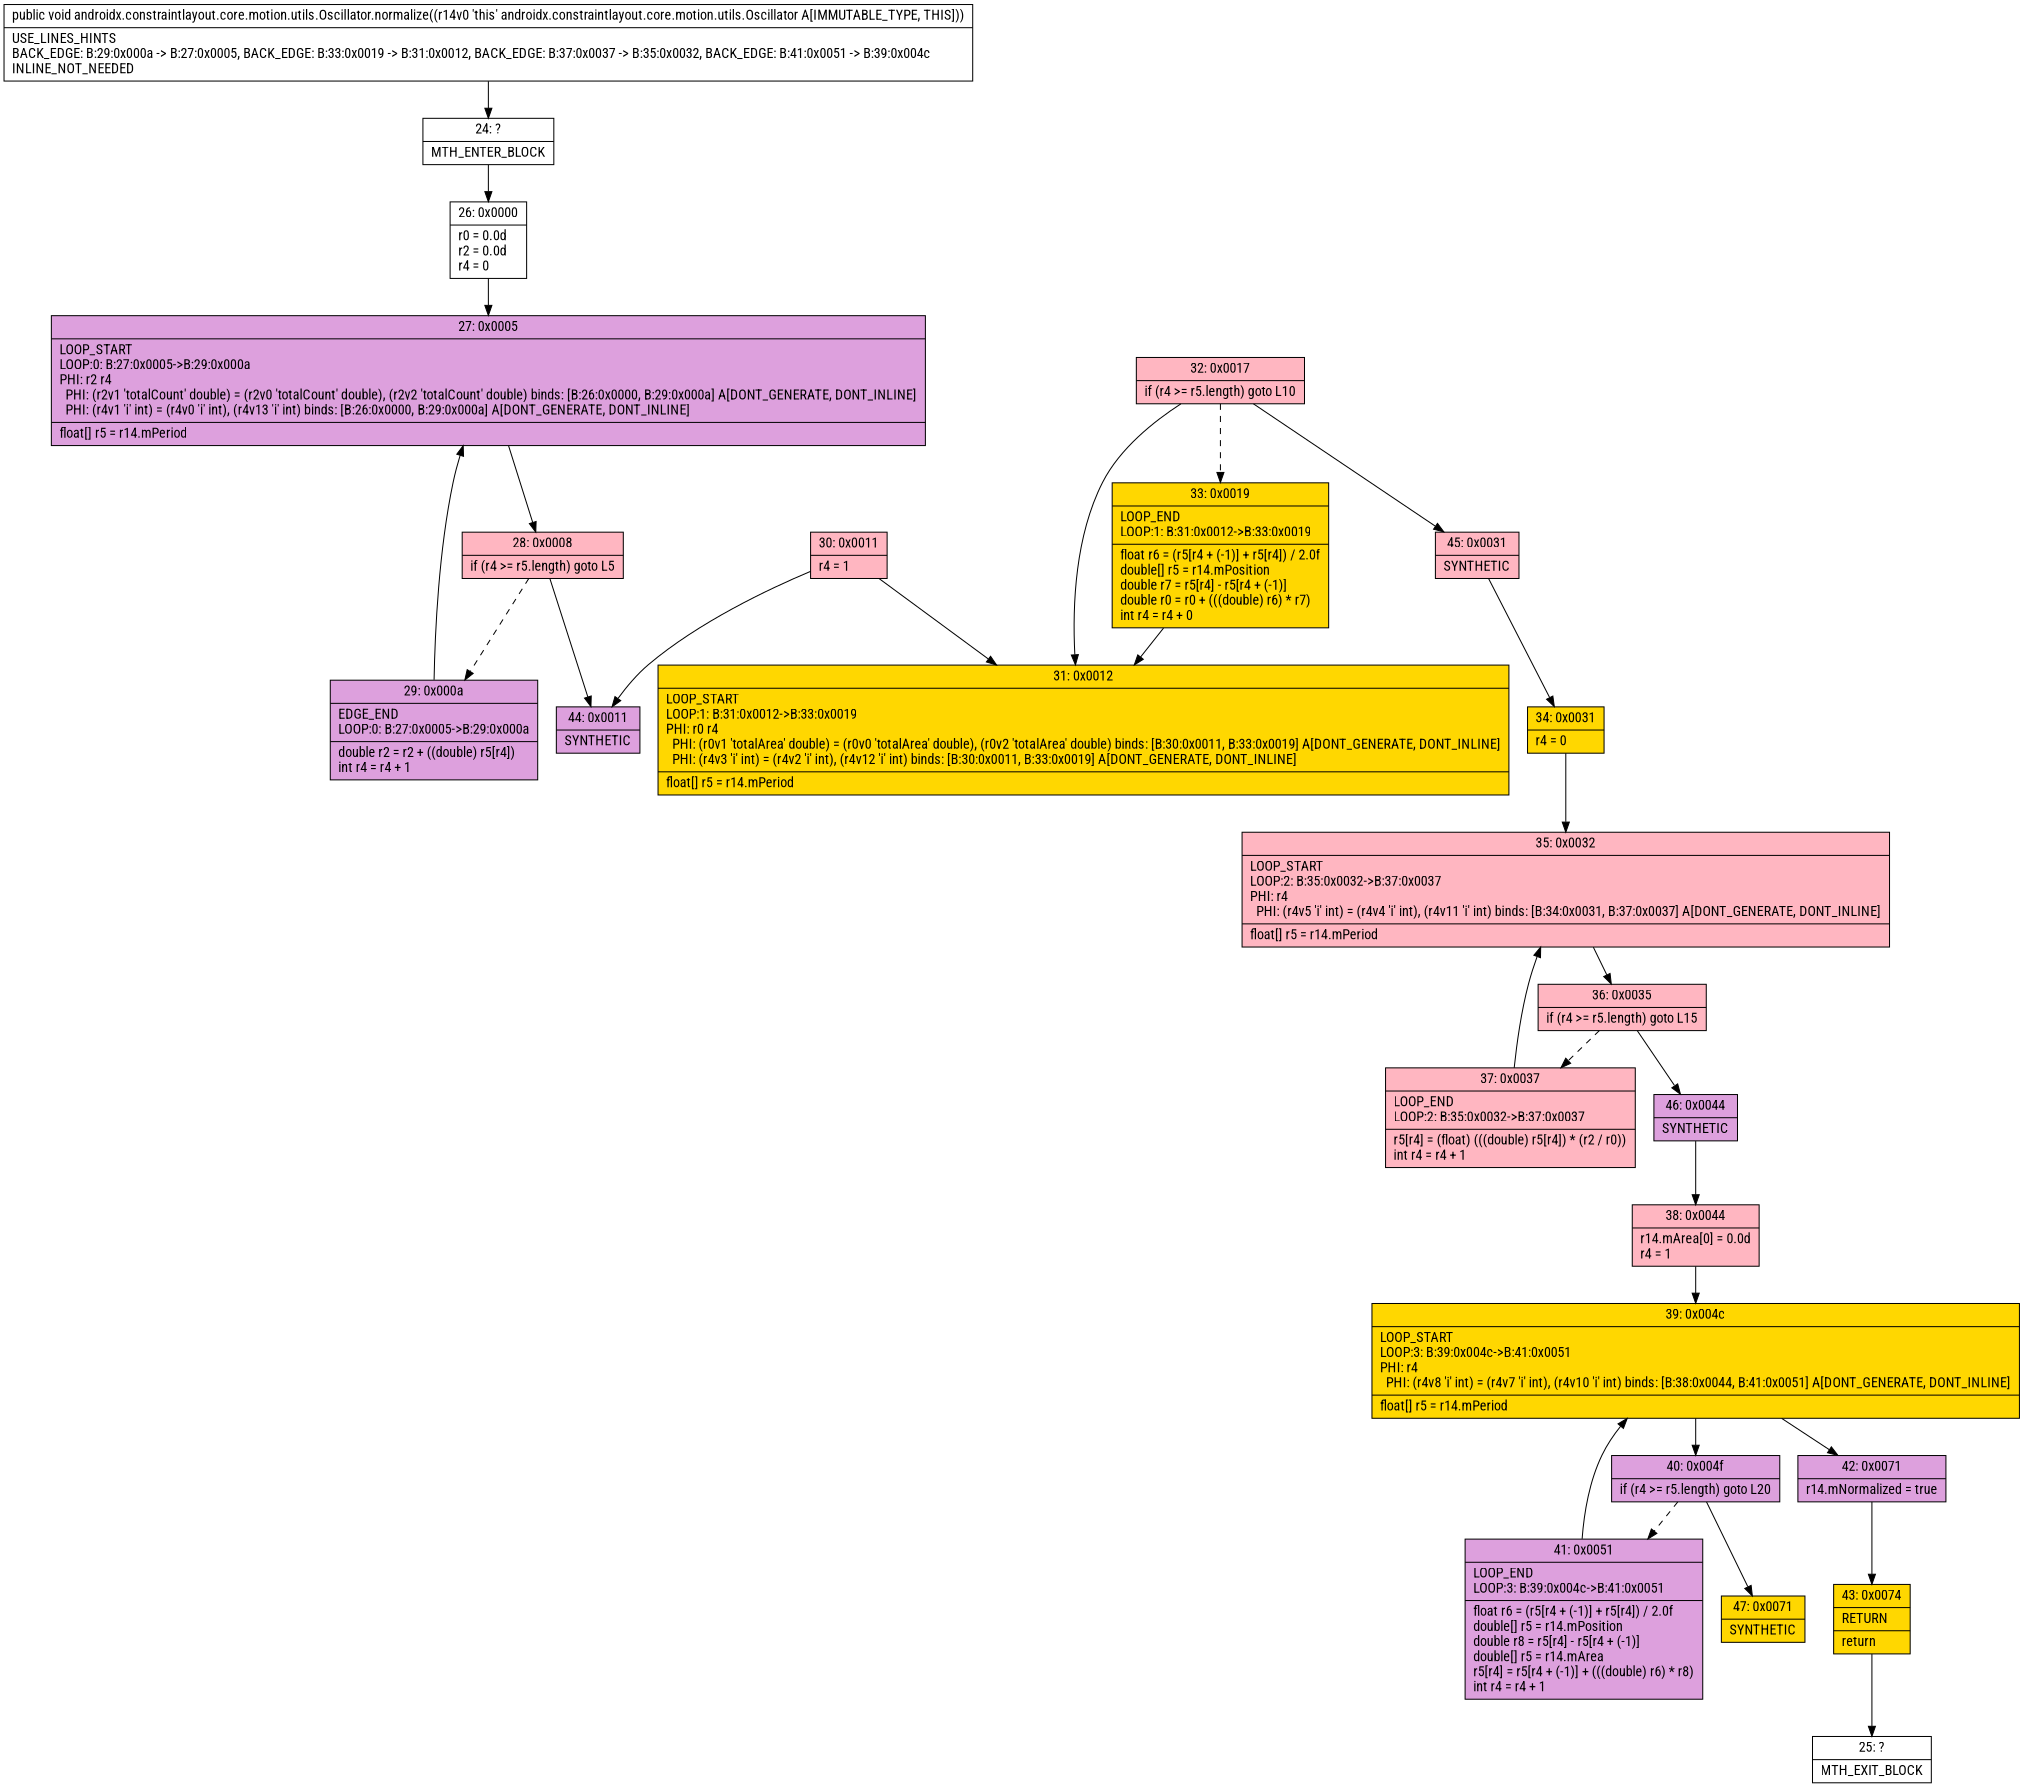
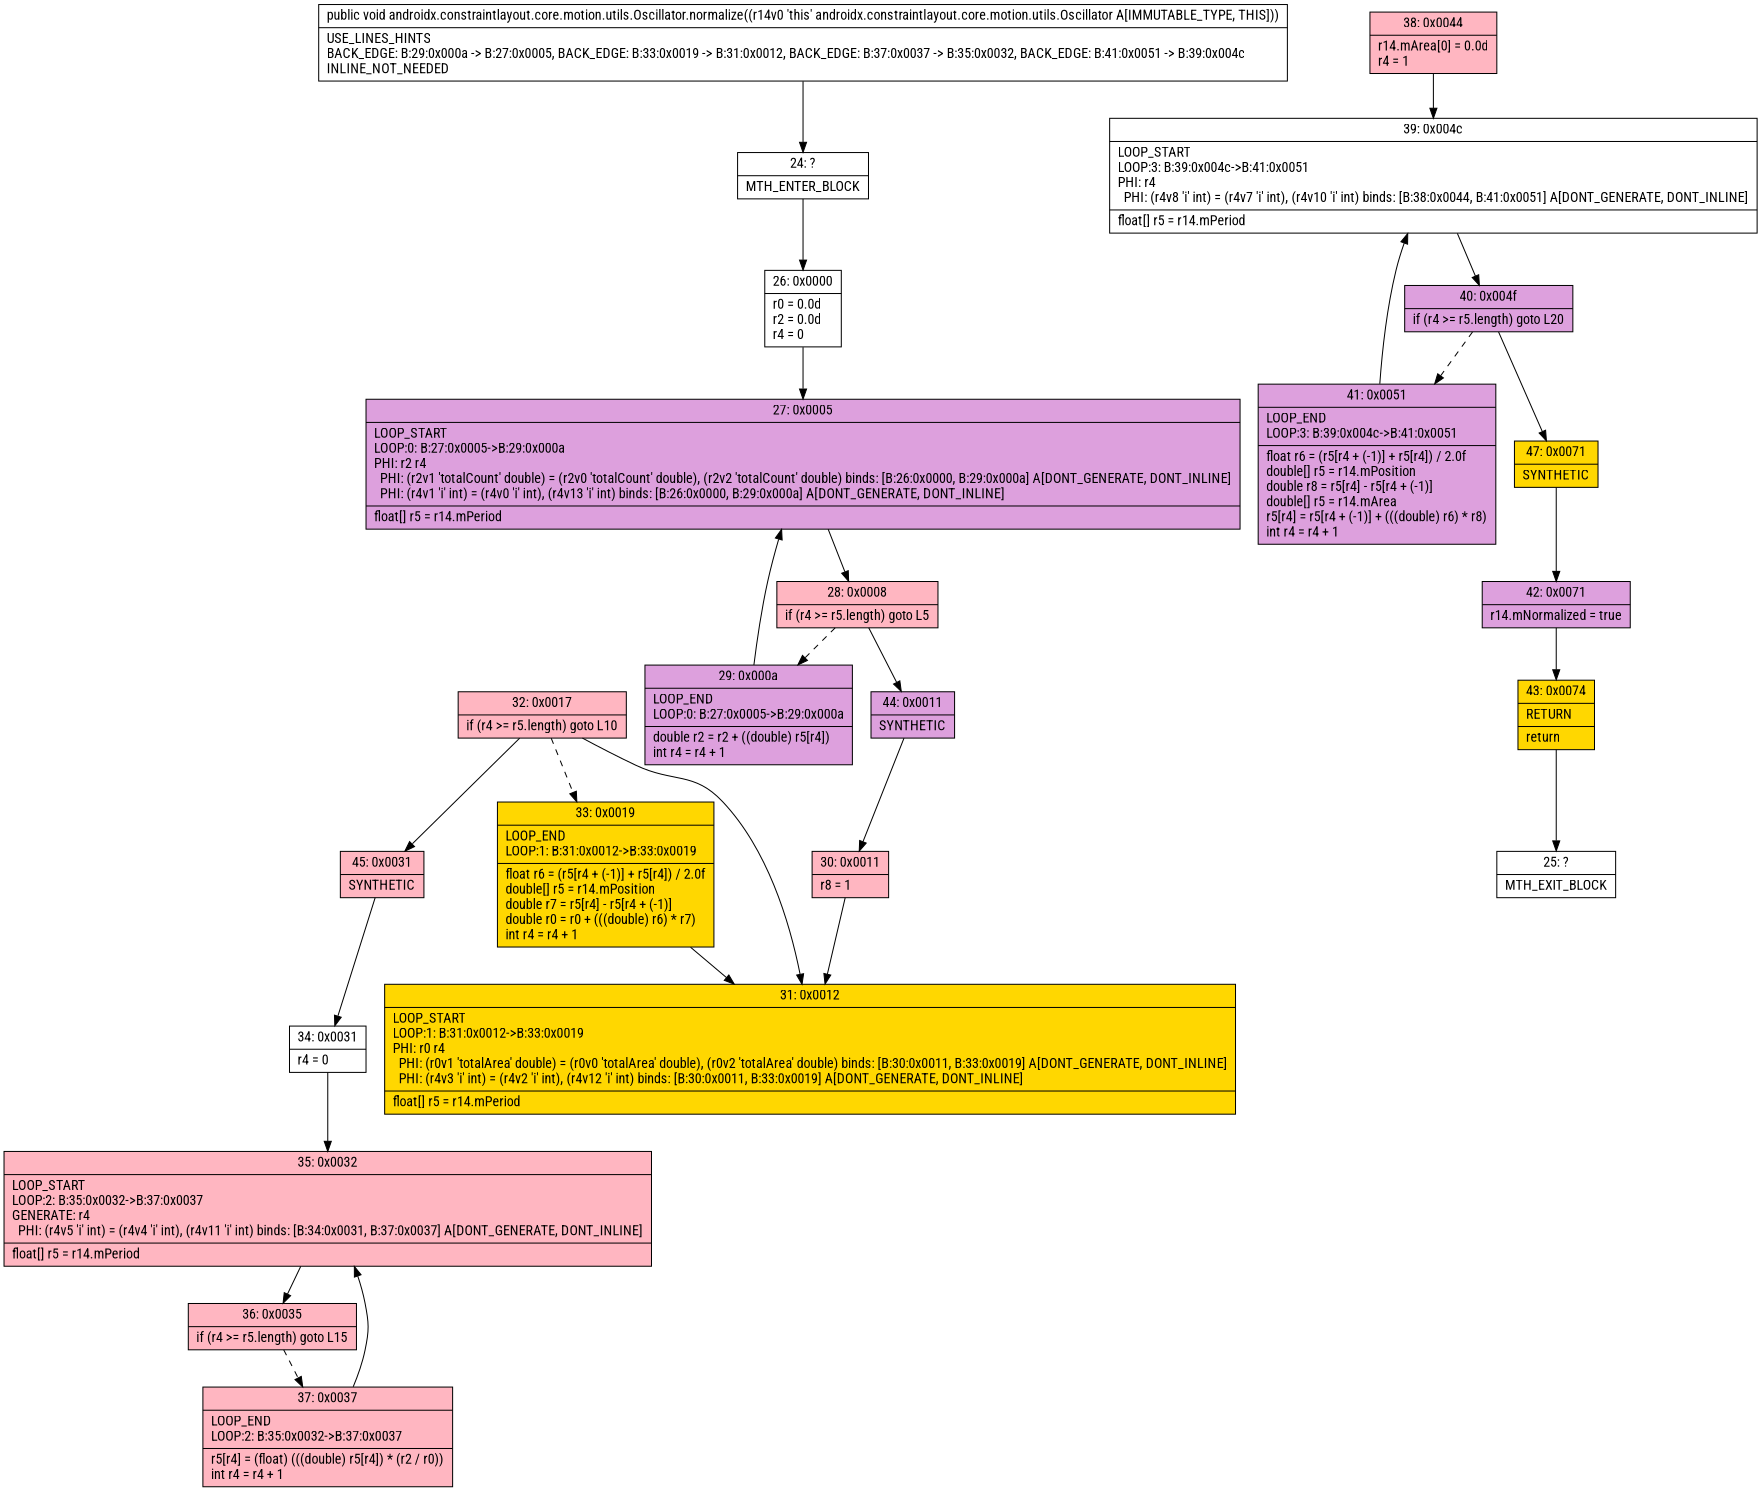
(834, 566) -> (836, 886)
(1157, 616) -> (542, 935)
(707, 624) -> (883, 790)
(369, 714) -> (684, 699)
(1566, 730) -> (328, 1049)
(1271, 897) -> (53, 1216)
(1696, 1118) -> none
(1696, 1361) -> (1433, 176)
(1805, 1434) -> (1556, 529)
